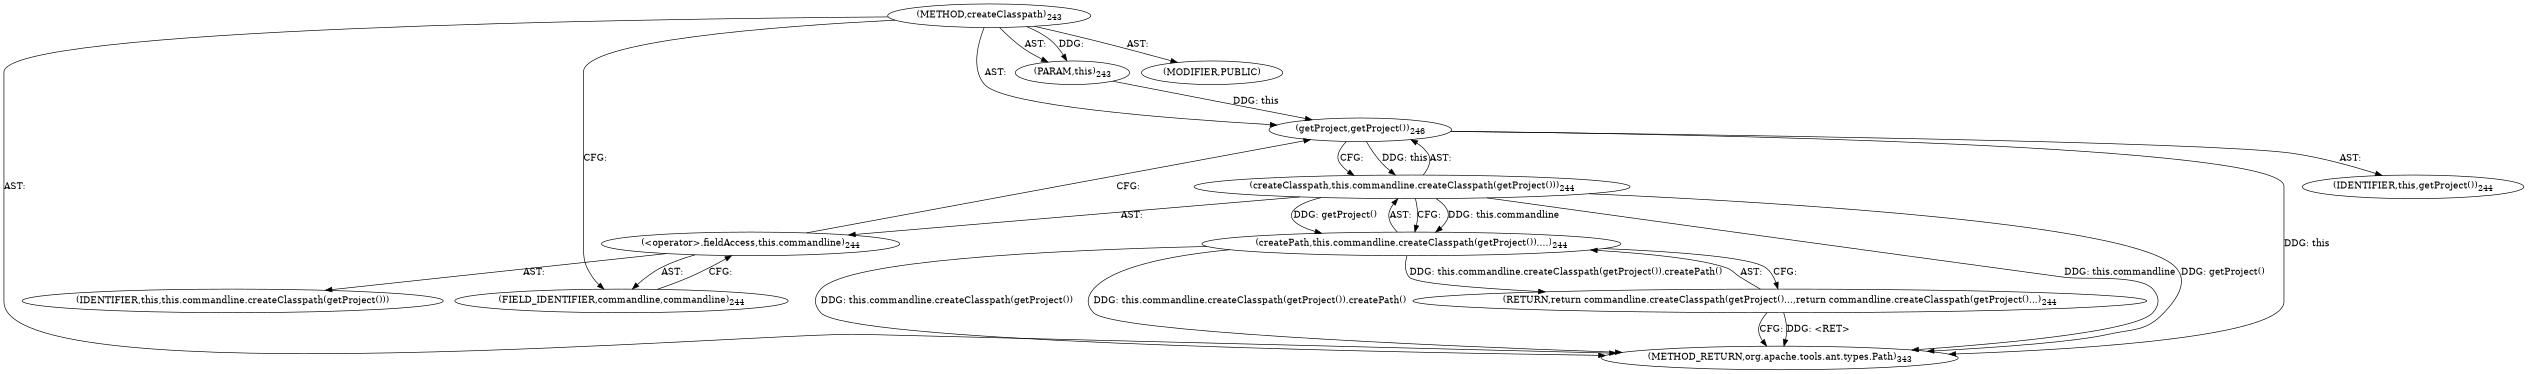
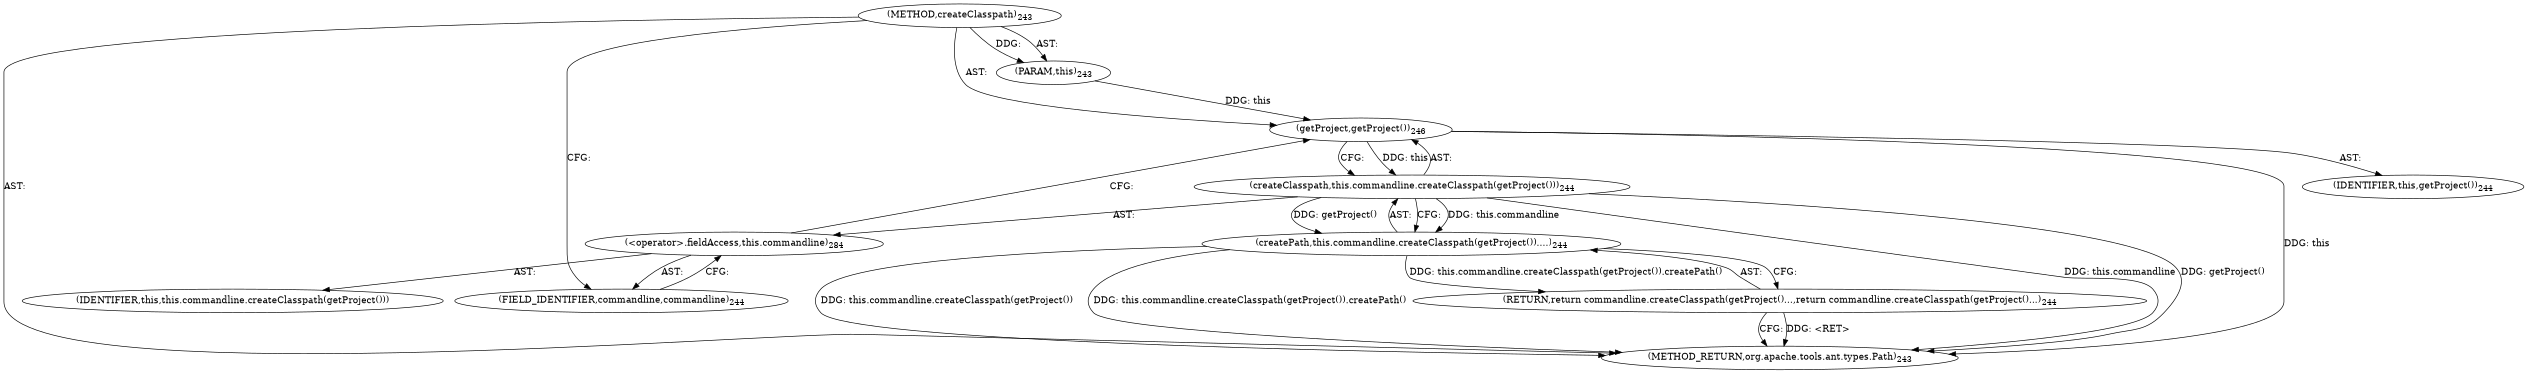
(1212, 73) -> none
(853, 243) -> (836, 243)
(1904, 357) -> (1904, 357)
